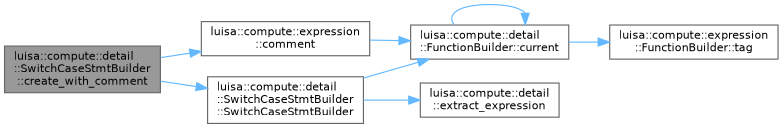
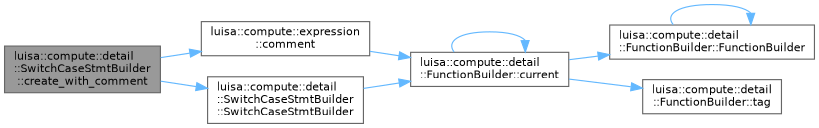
(694, 42) -> (712, 97)
none -> (712, 42)
(490, 100) -> none
